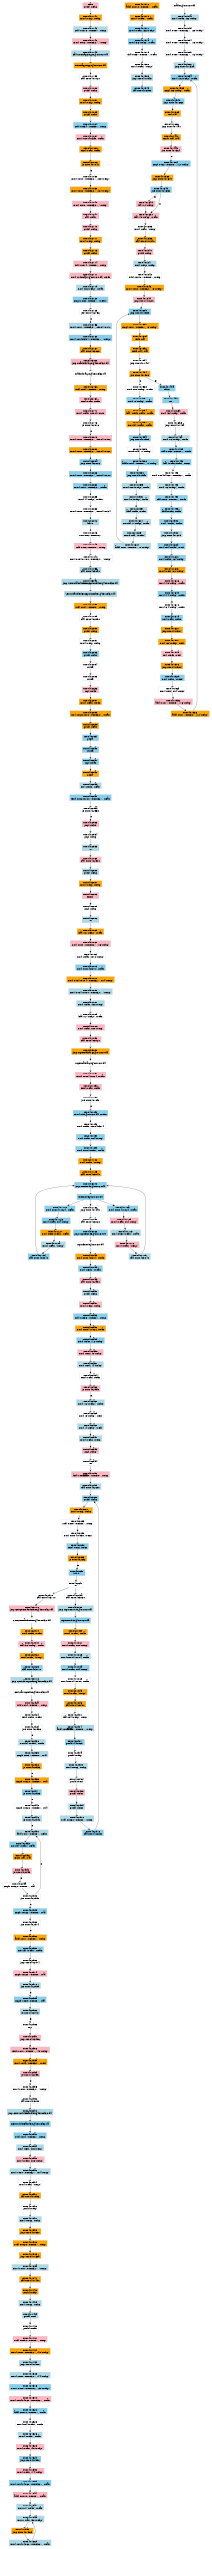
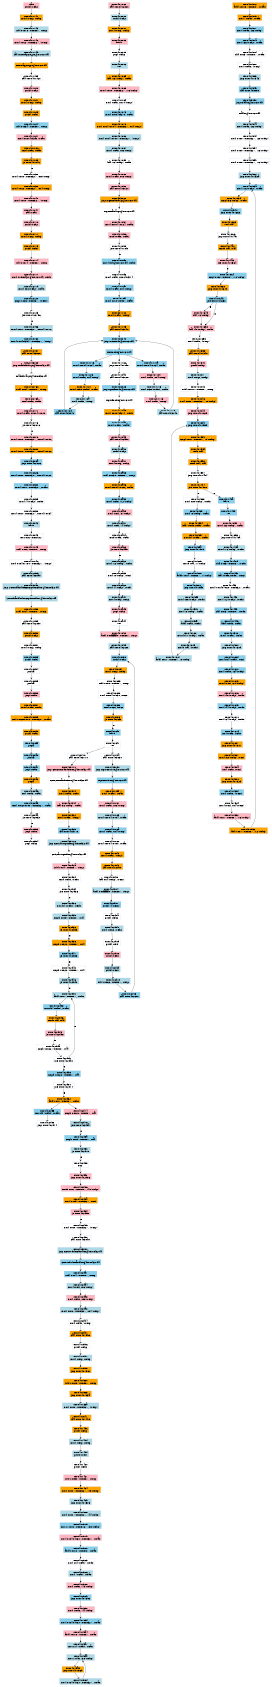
none -> (250, 101)
(90, 848) -> none
(30, 1967) -> (71, 1105)
